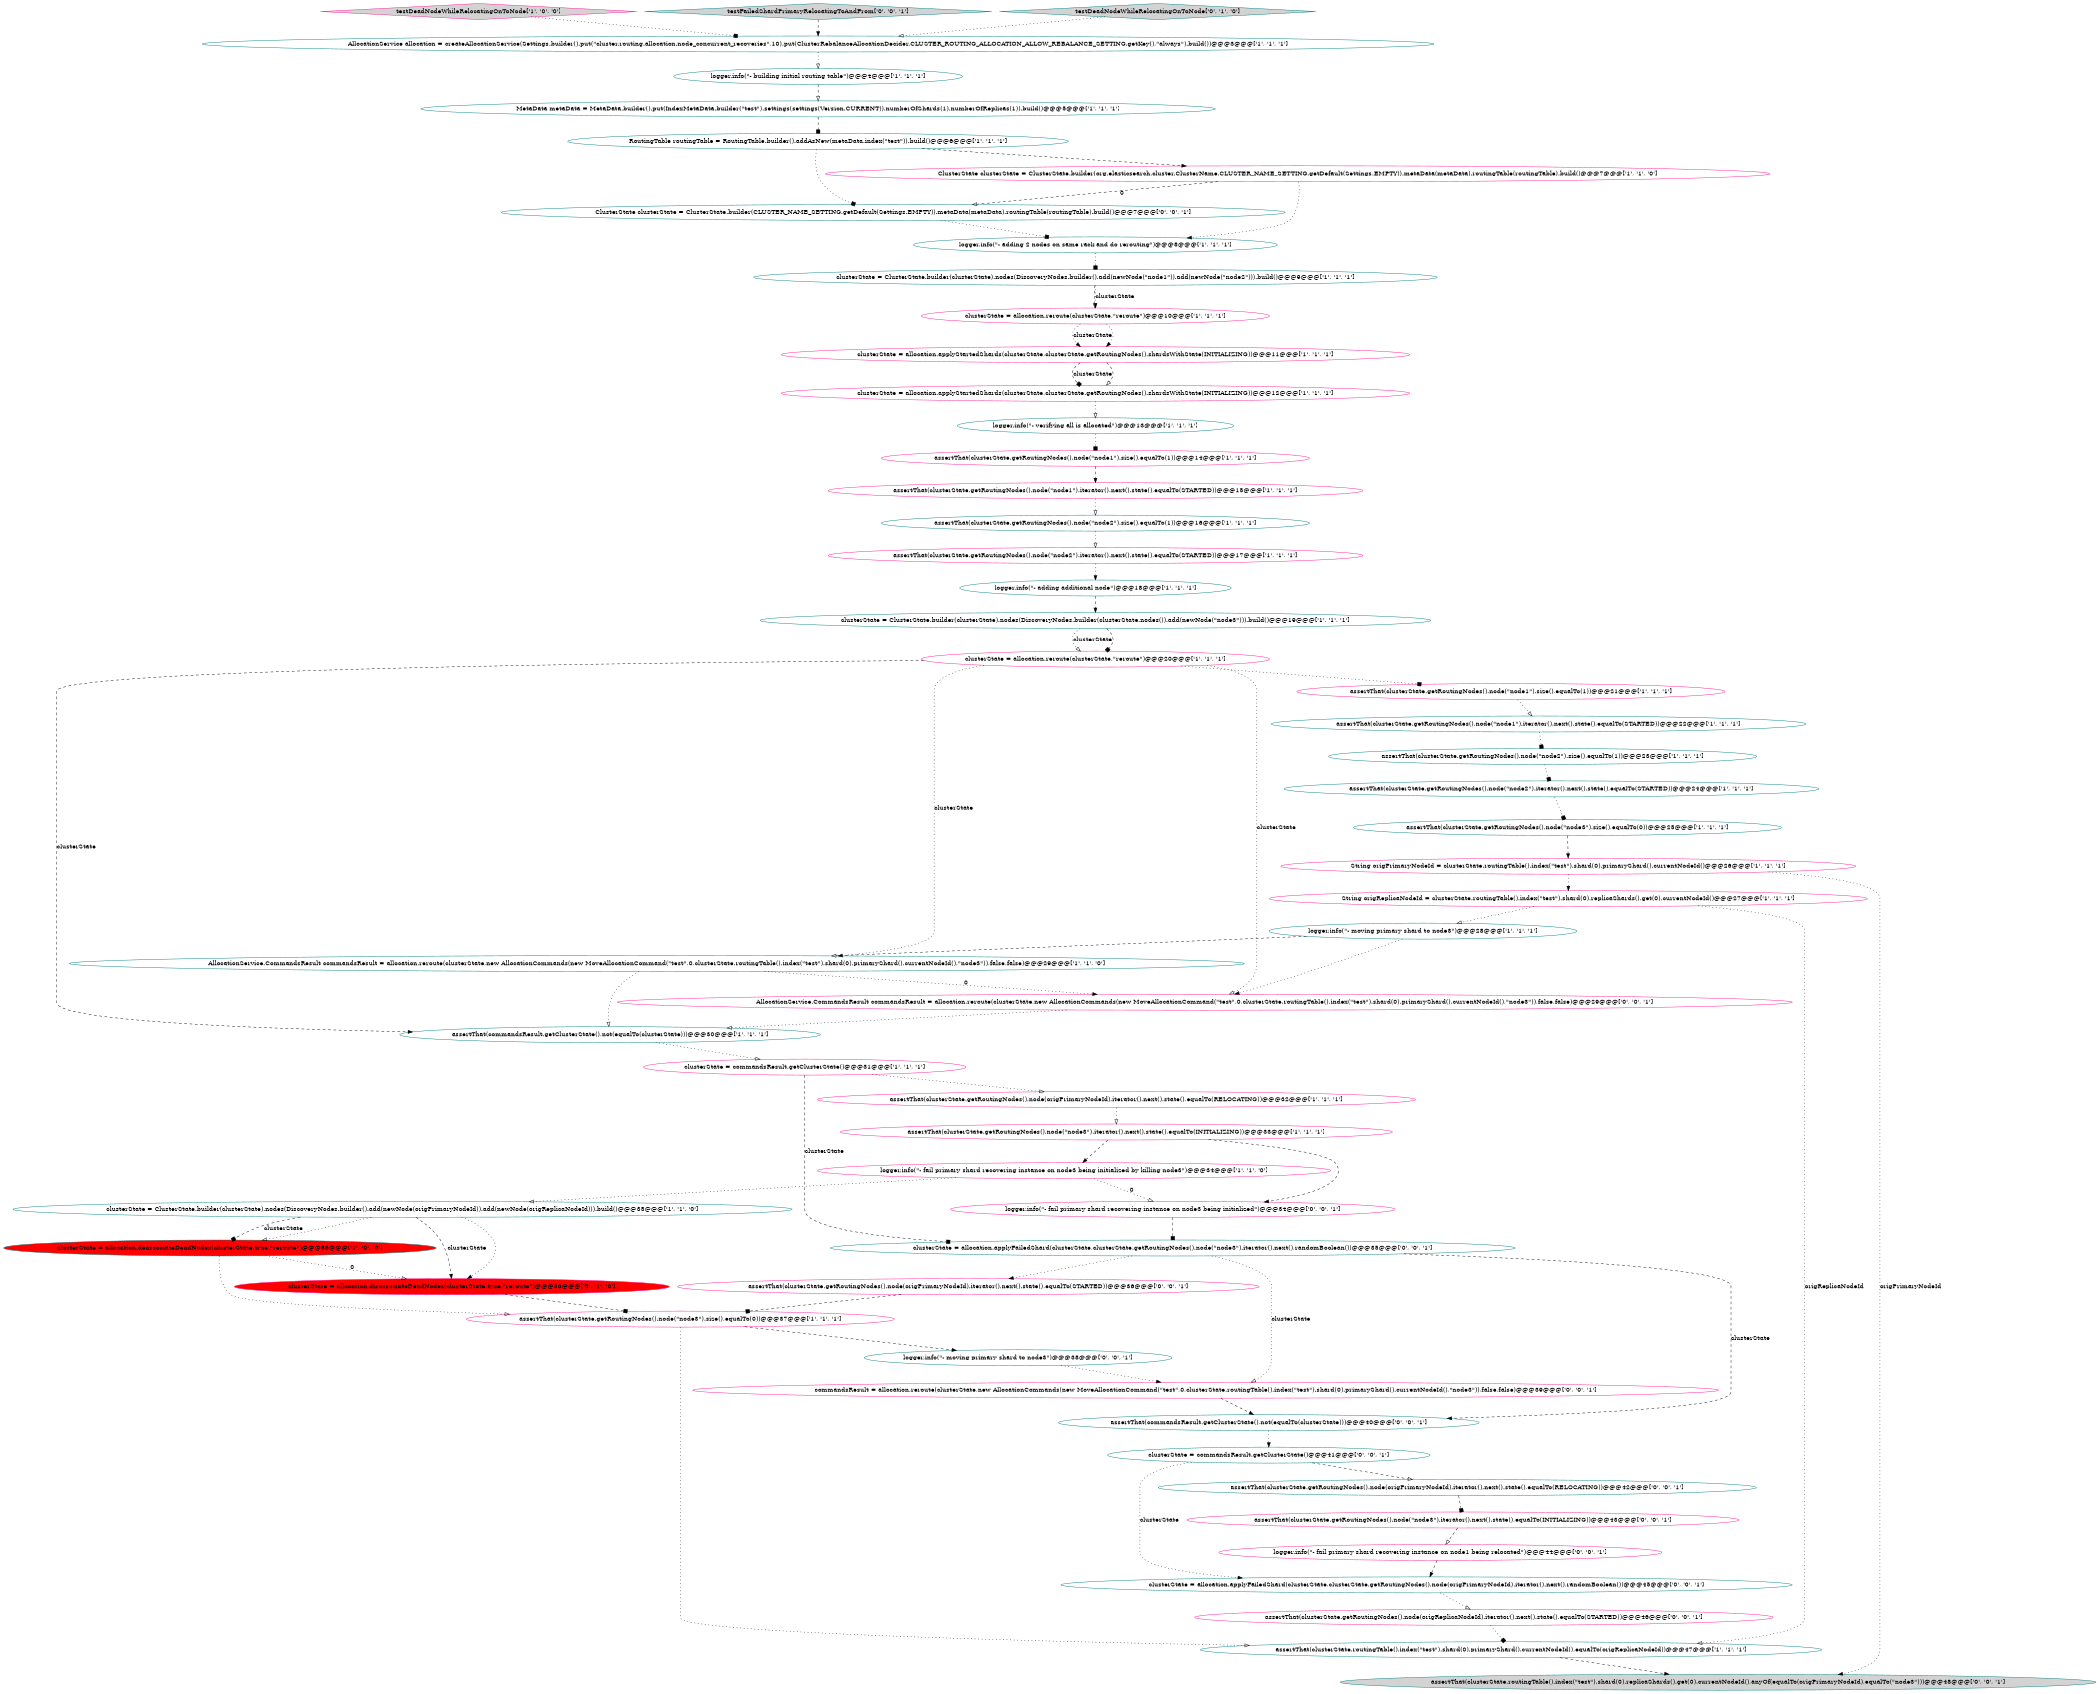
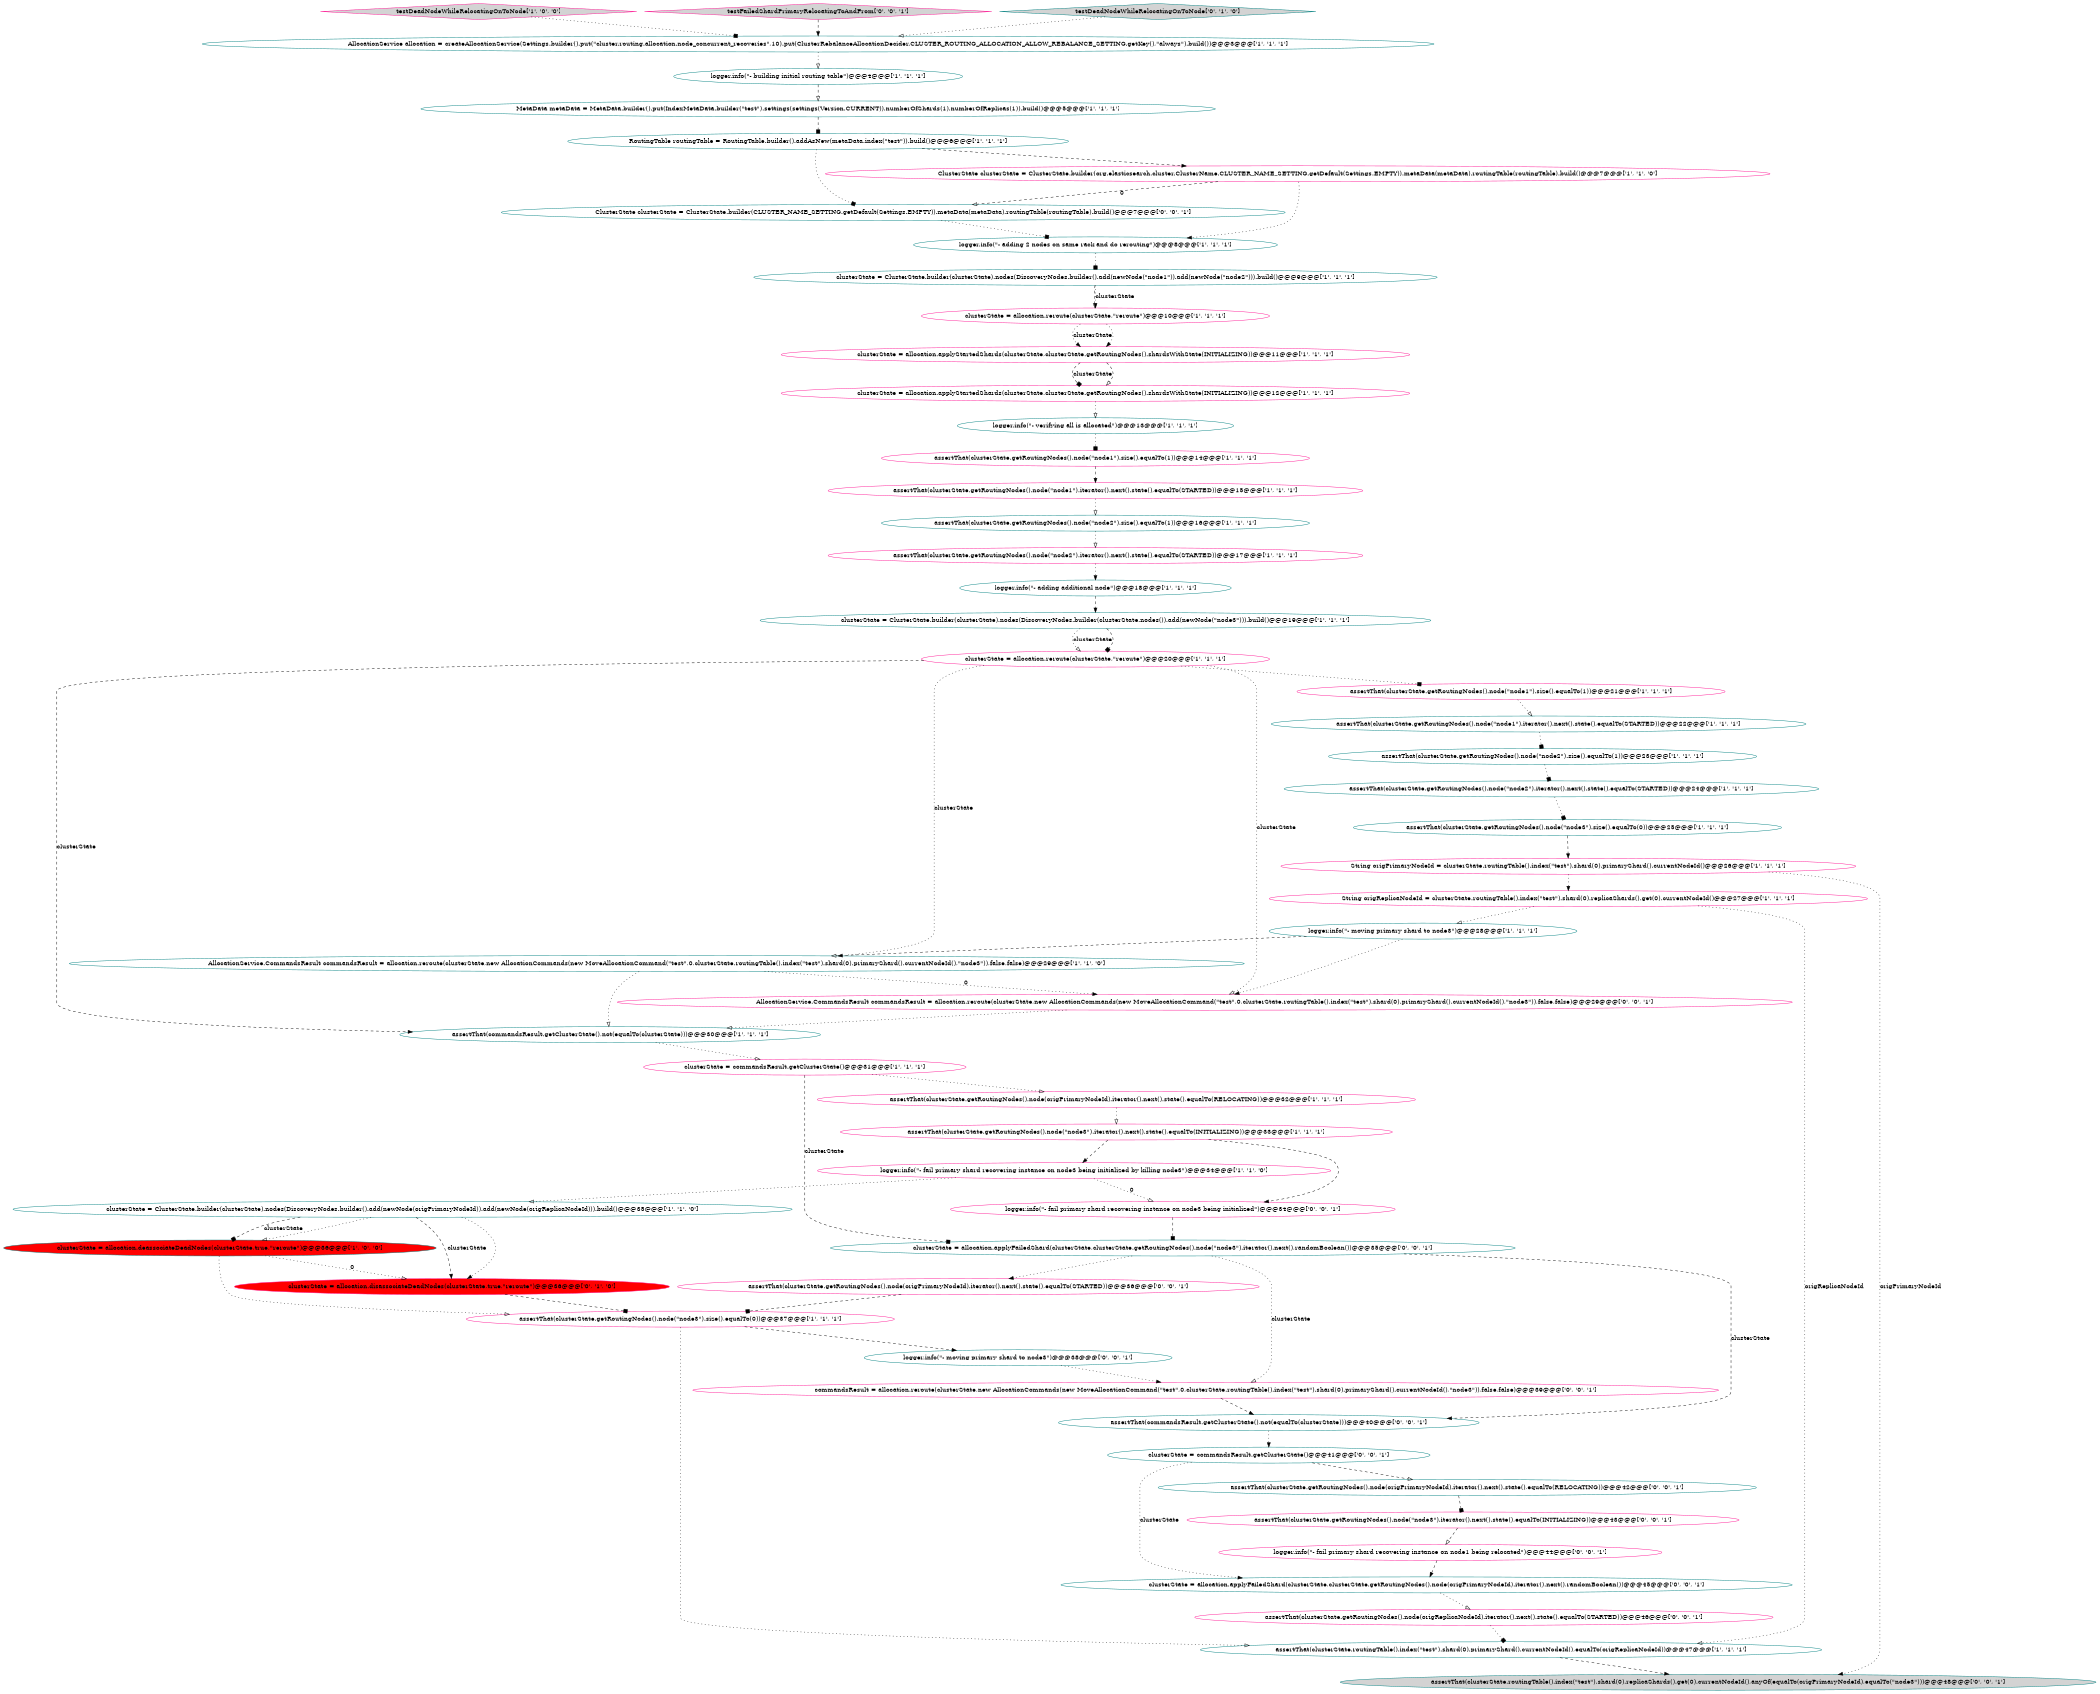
(818, 12) -> (818, 12)
